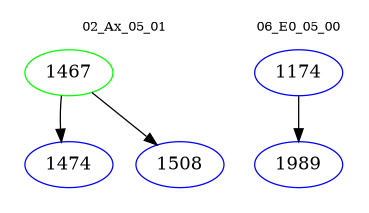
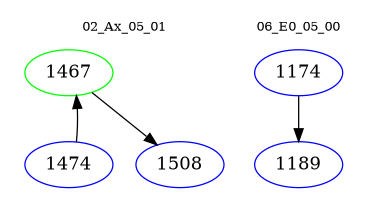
(60, 112) -> (77, 125)
(299, 165) -> (299, 165)
